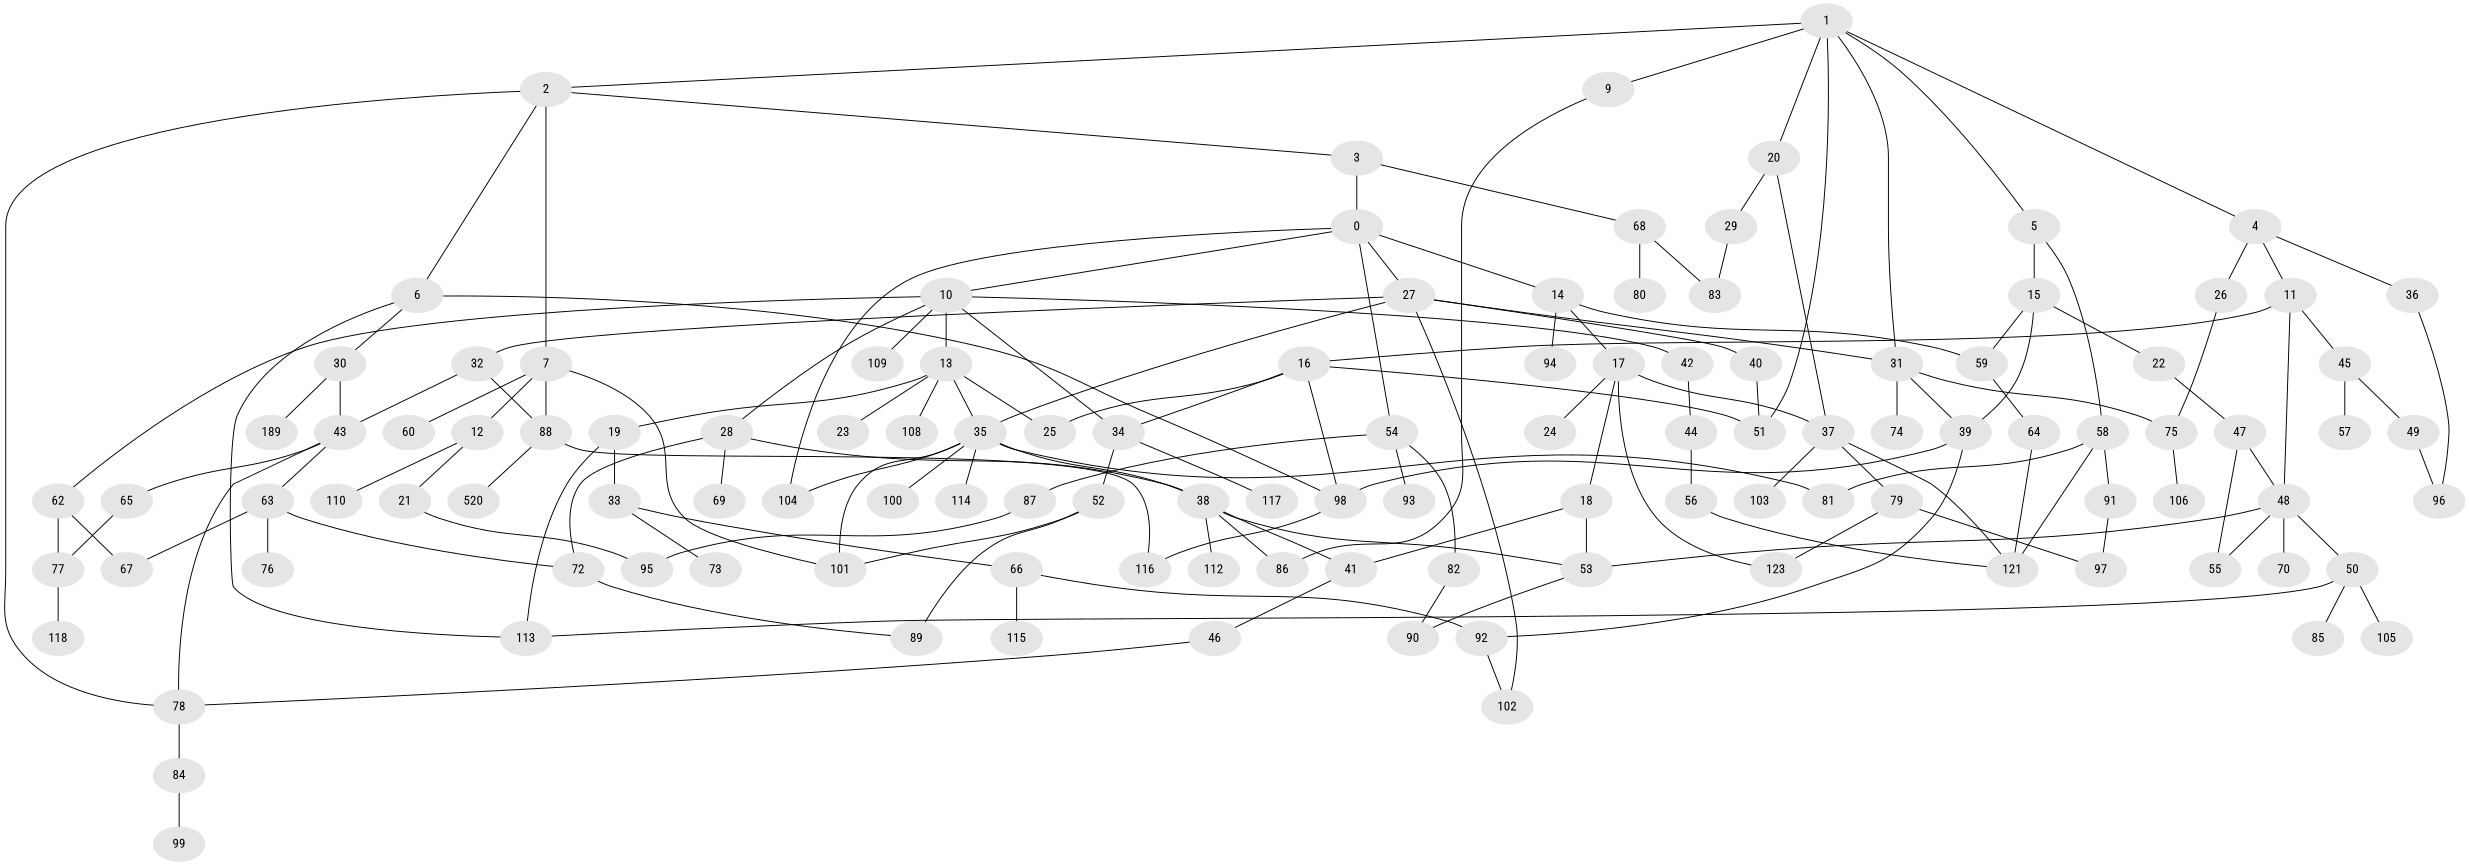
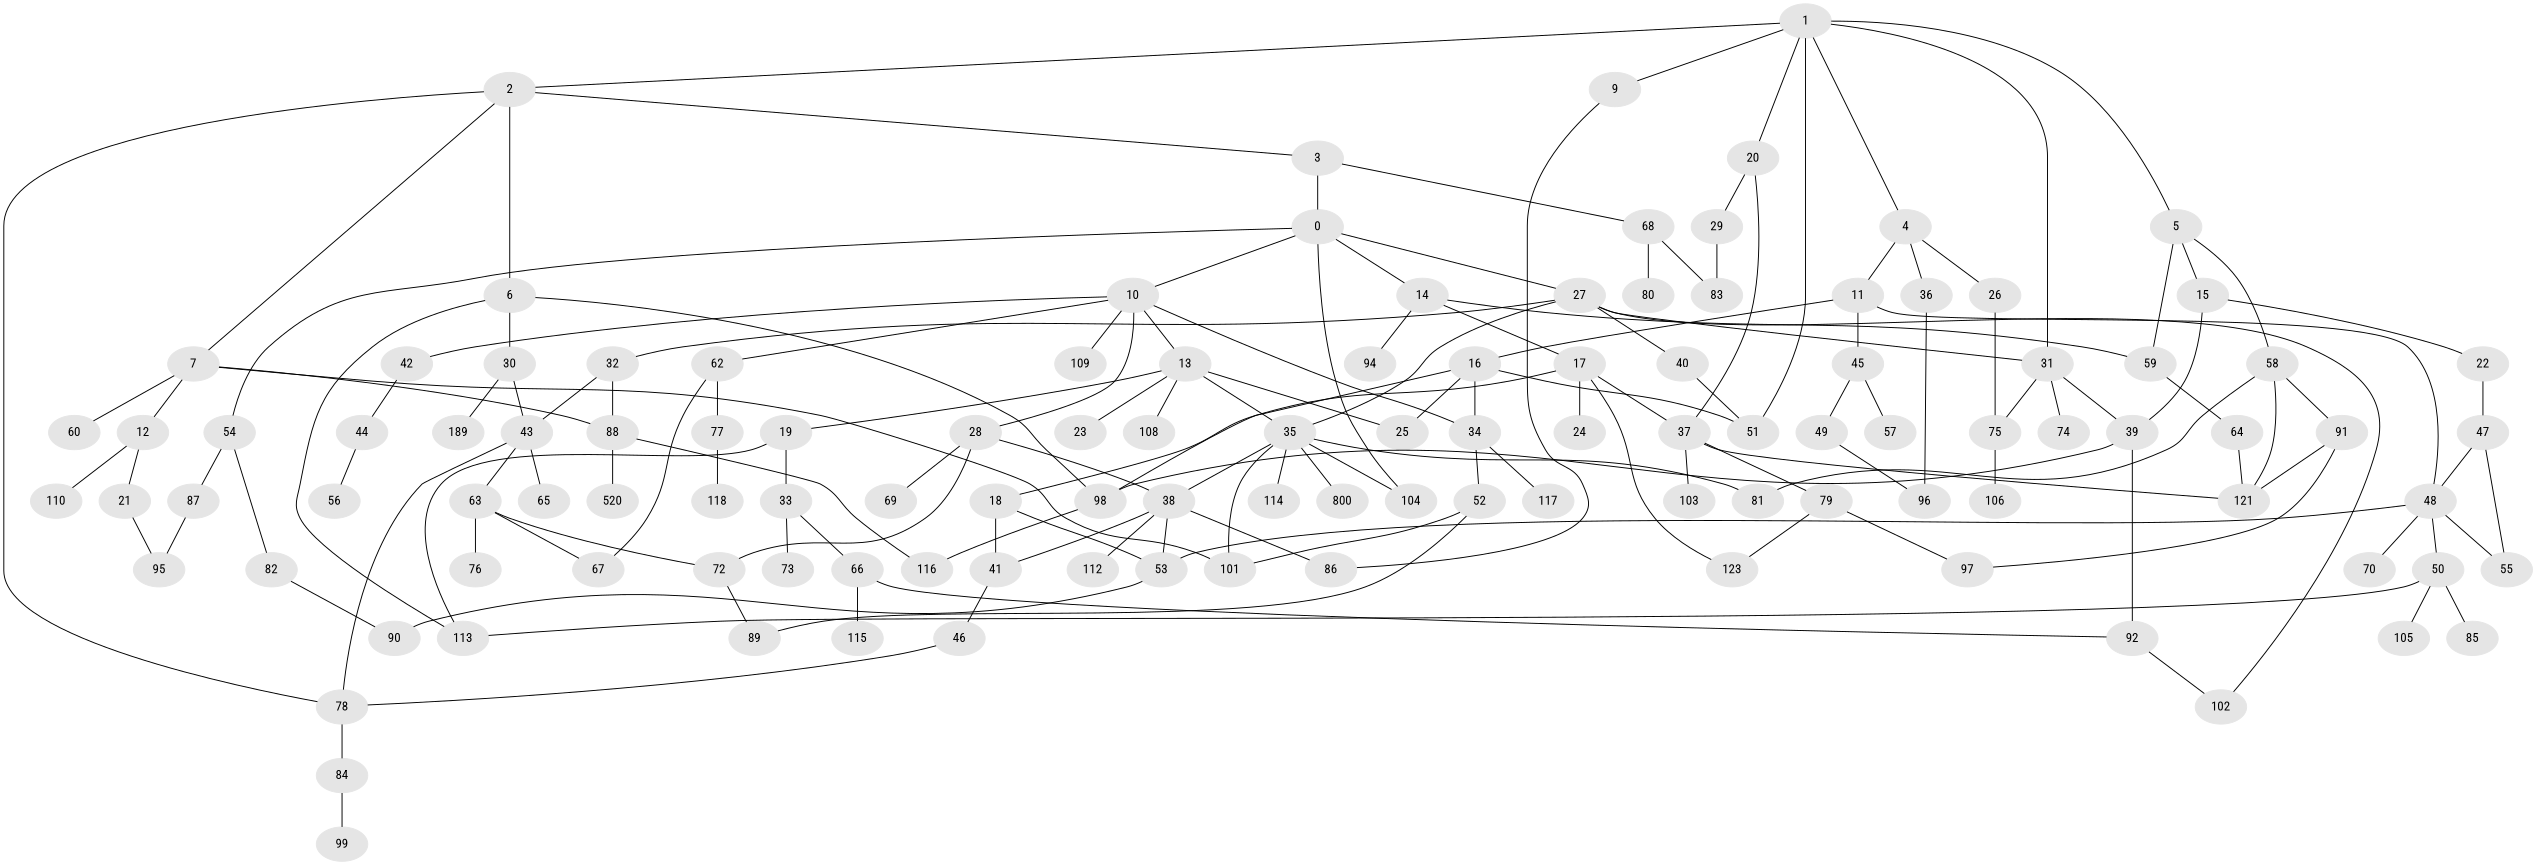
(2008, 330) -> (2163, 295)
(893, 501) -> (1342, 501)
(1409, 501) -> none
(97, 531) -> none
(1868, 551) -> (2293, 467)
